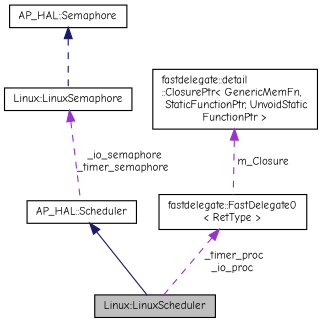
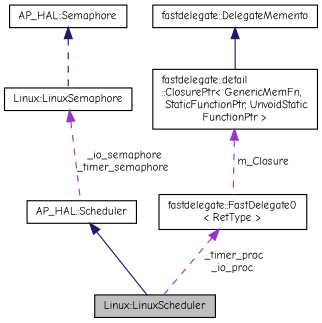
none -> (235, 16)
